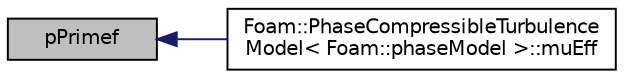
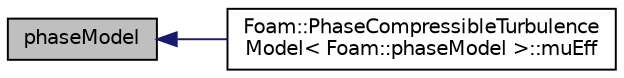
(82, 39) -> (82, 39)
